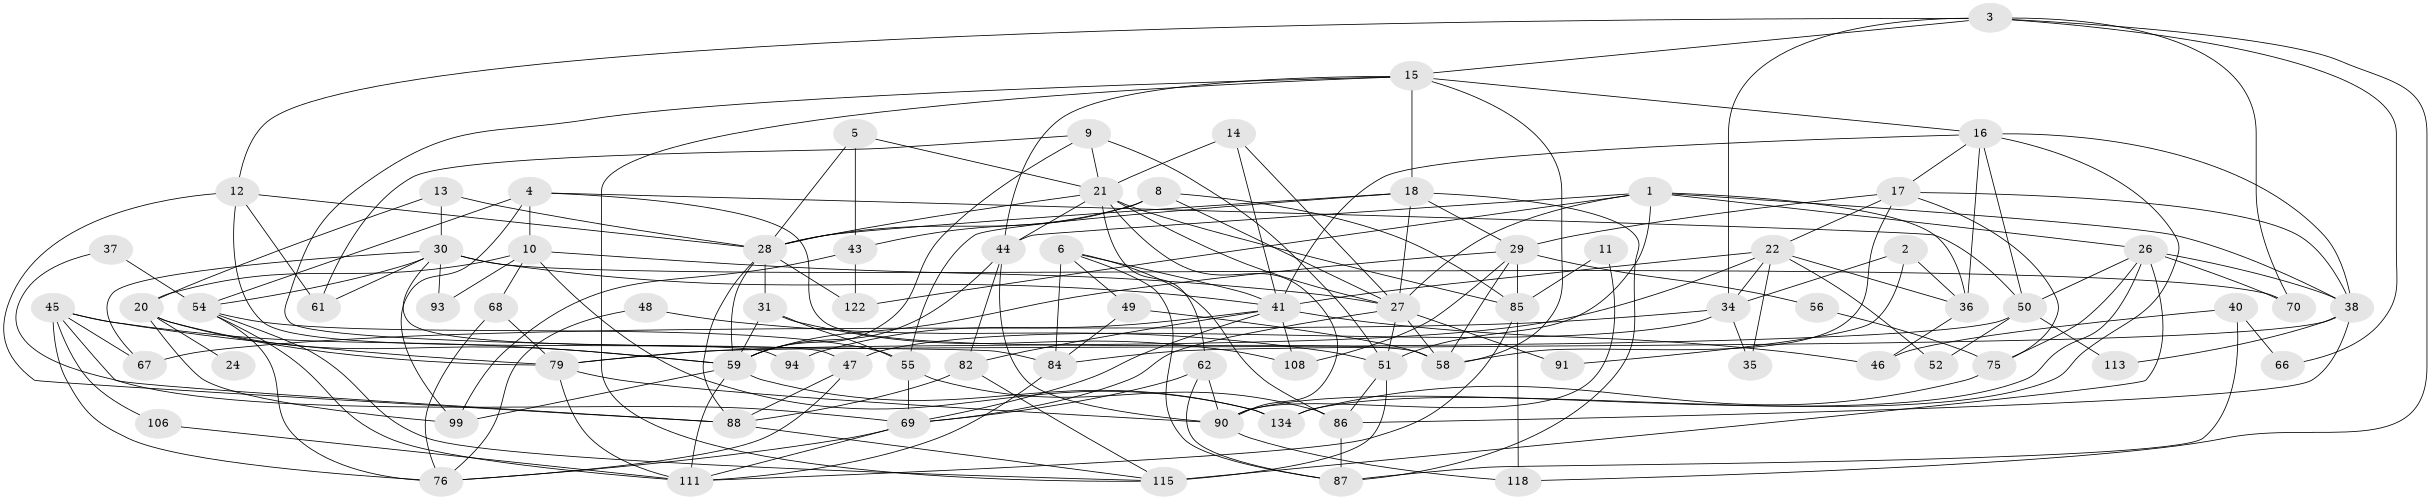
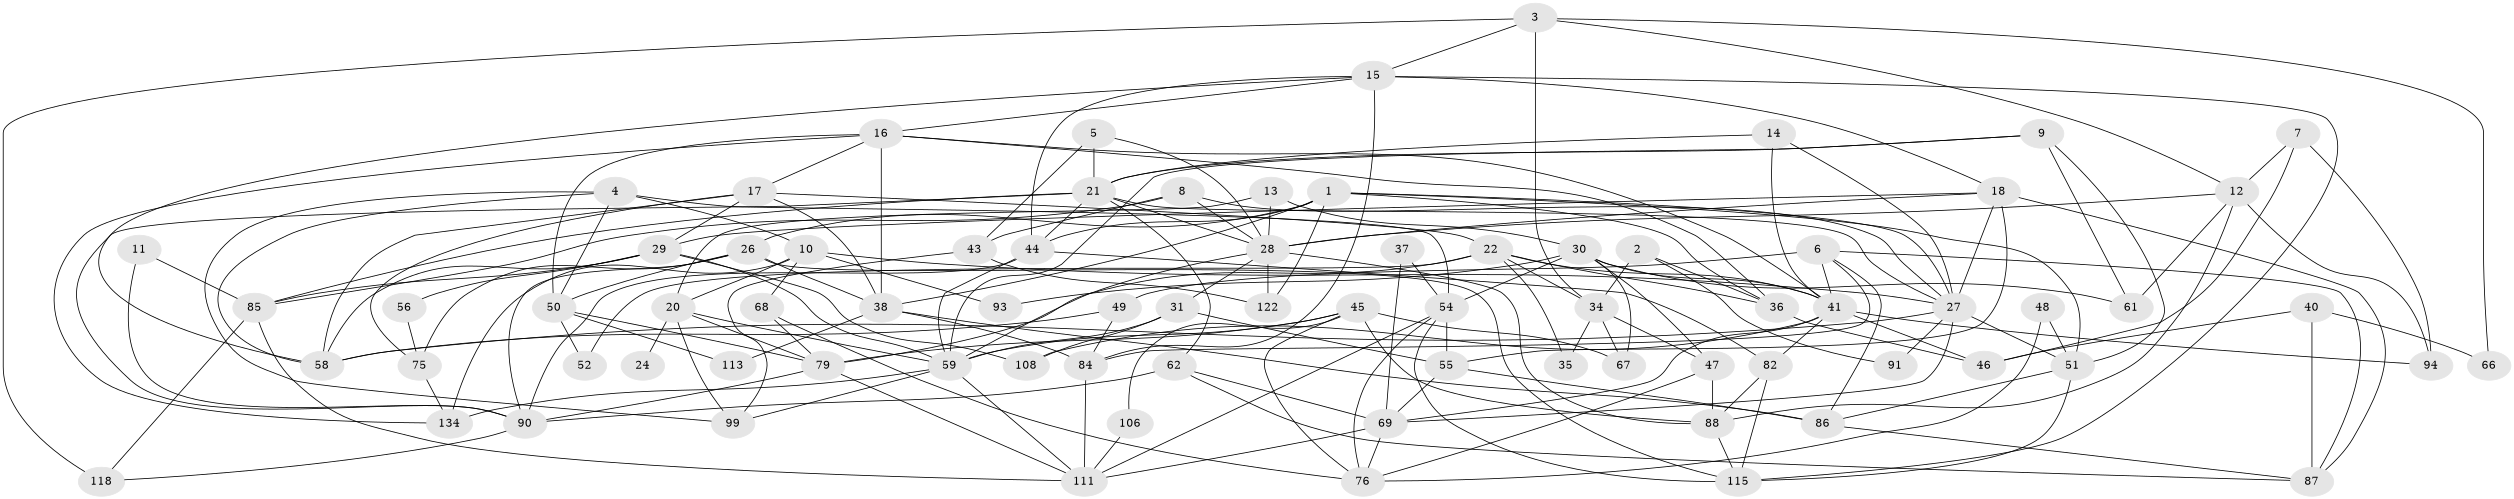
none -> (2298, 134)
(2294, 308) -> none
